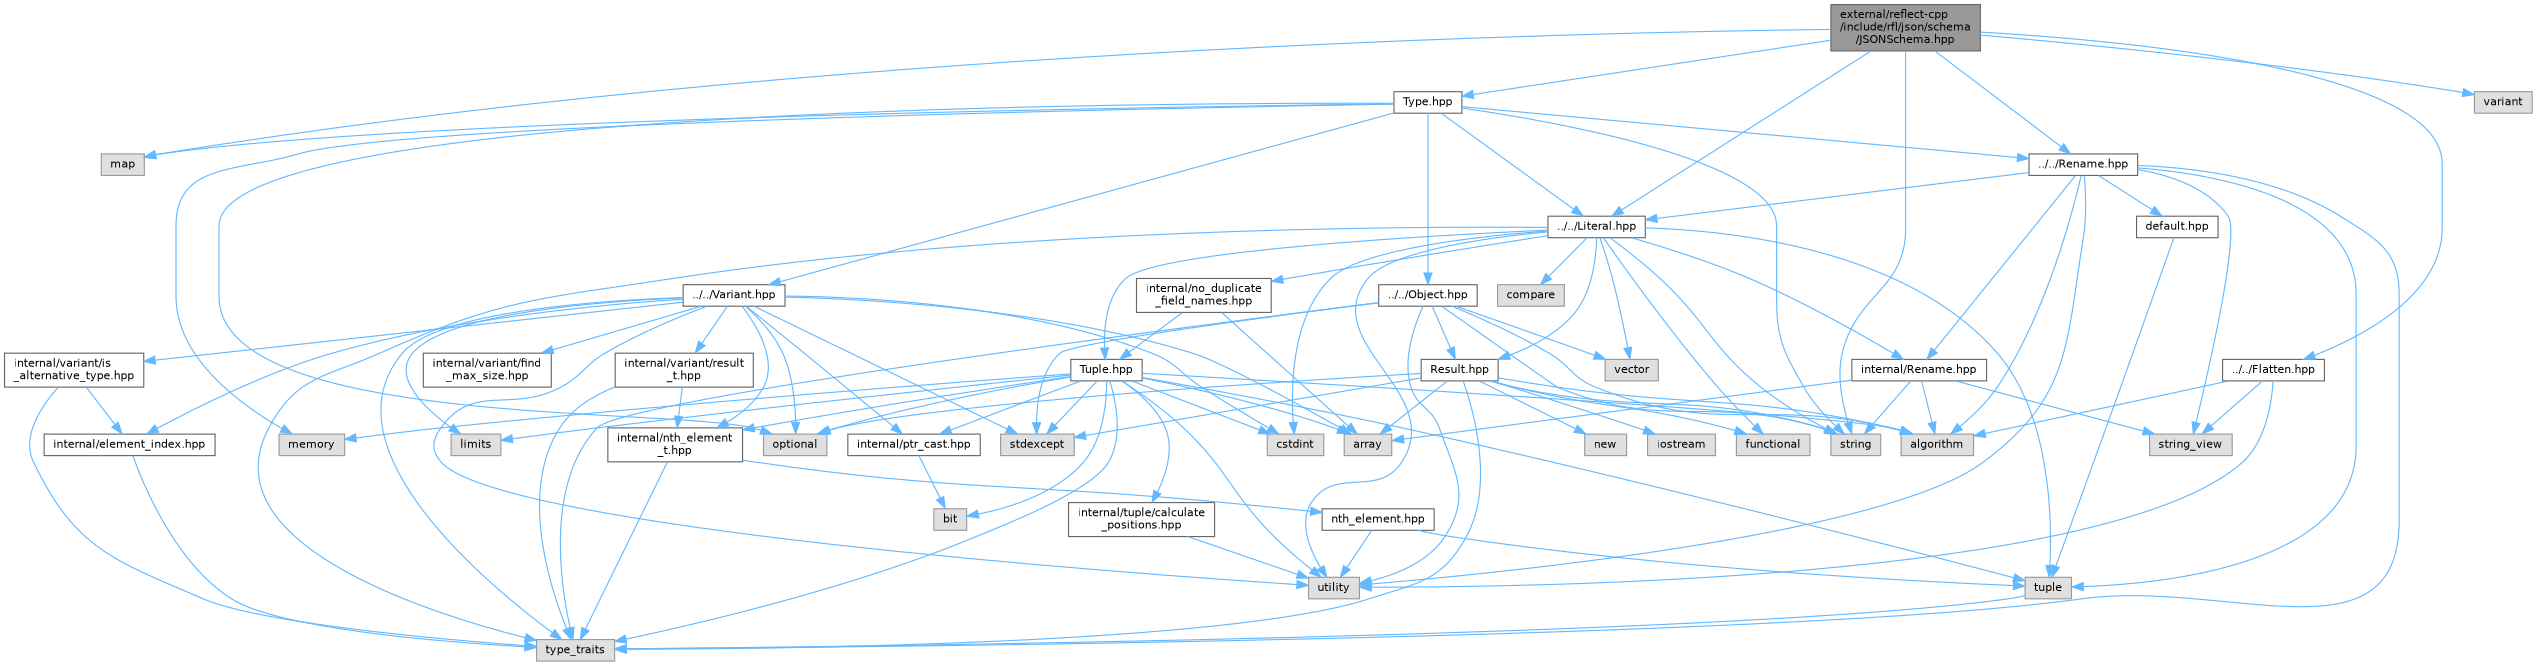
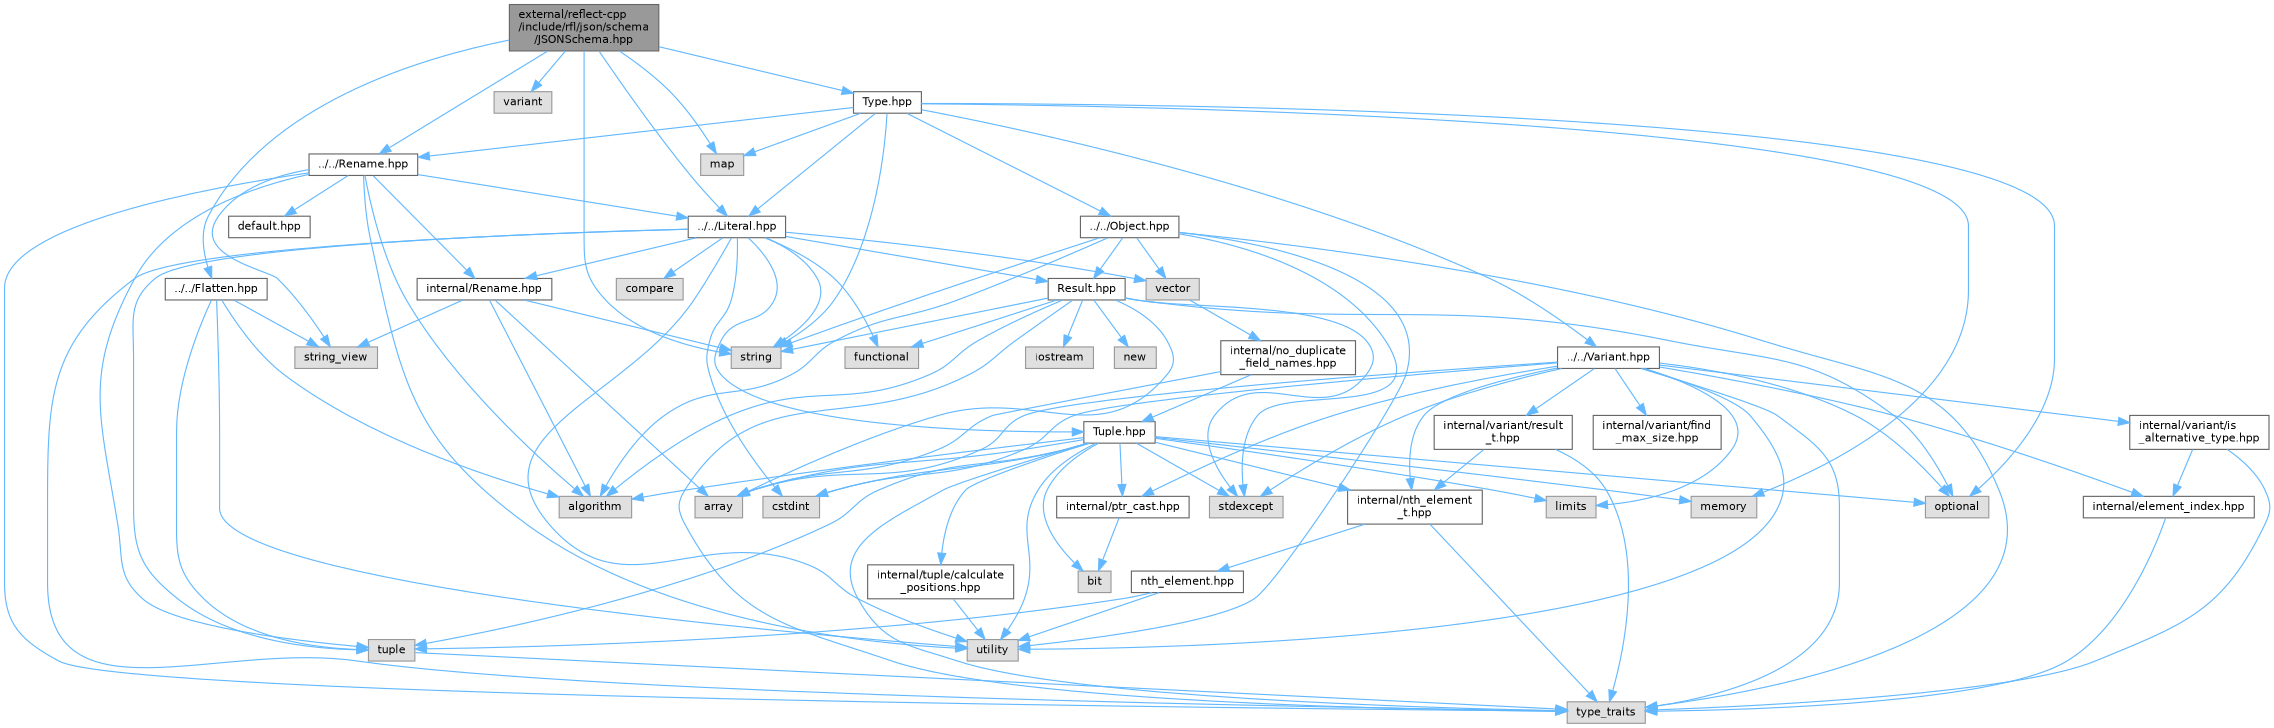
(1415, 257) -> (1220, 317)
(2118, 394) -> (177, 533)
